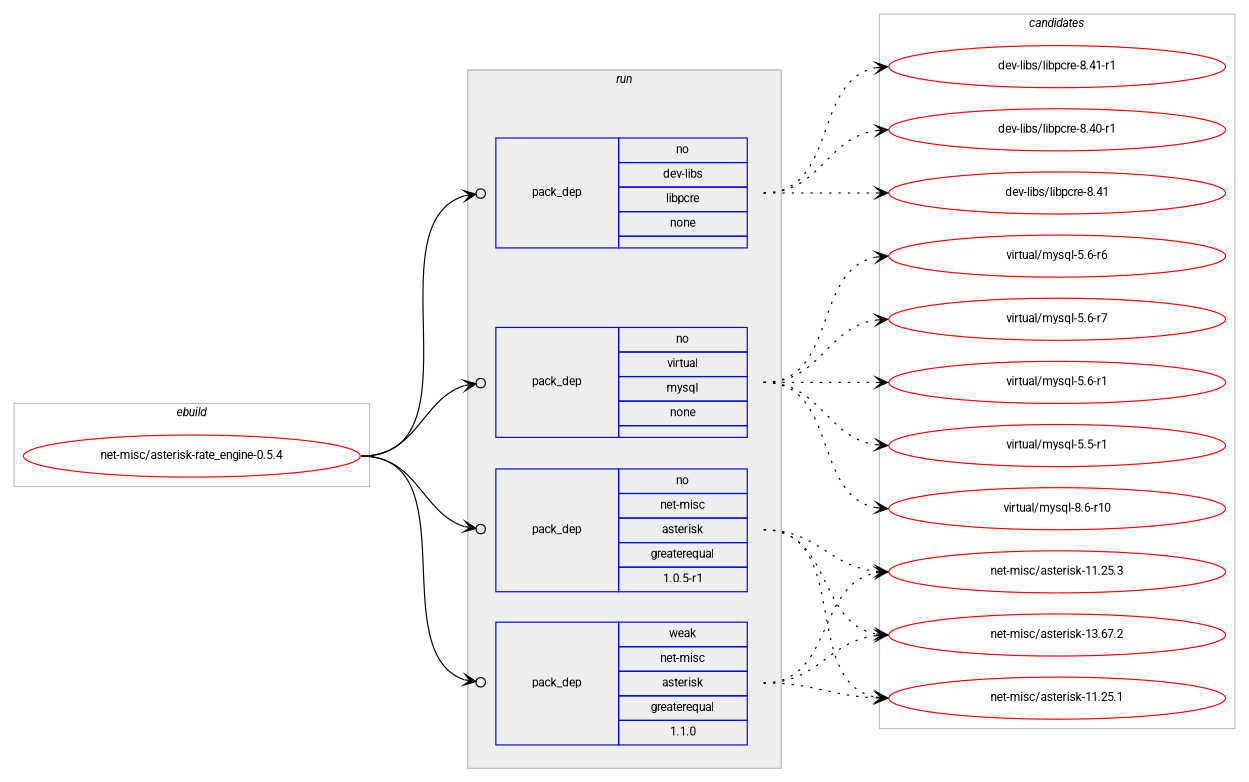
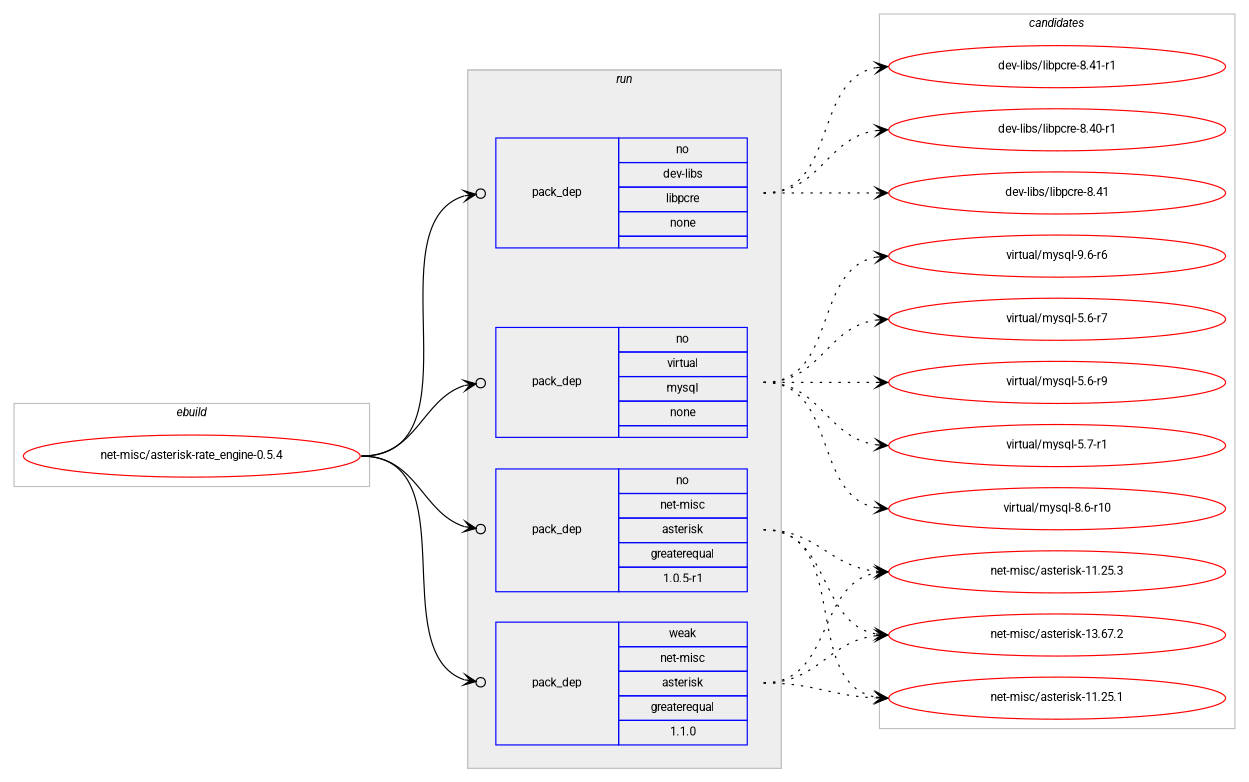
(1057, 256) -> (1057, 256)
(1057, 382) -> (1057, 382)
(1057, 446) -> (1057, 446)
